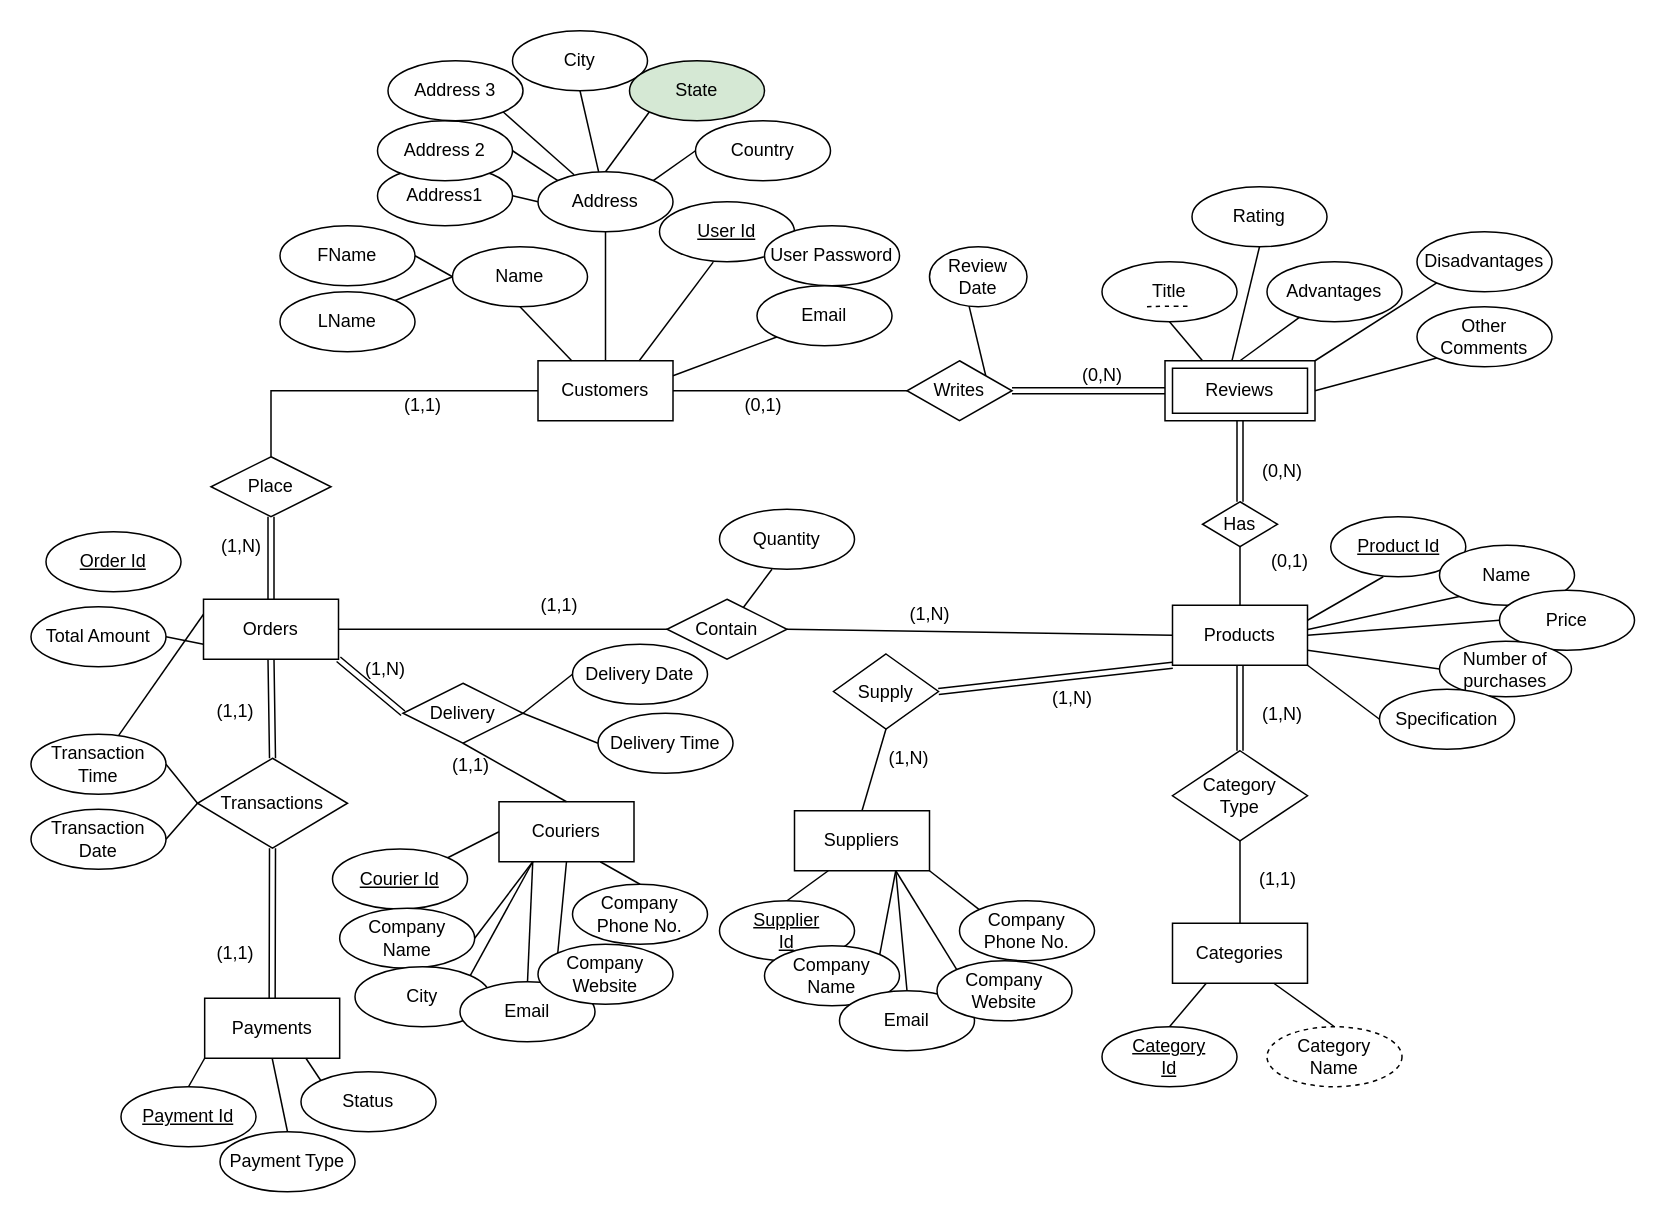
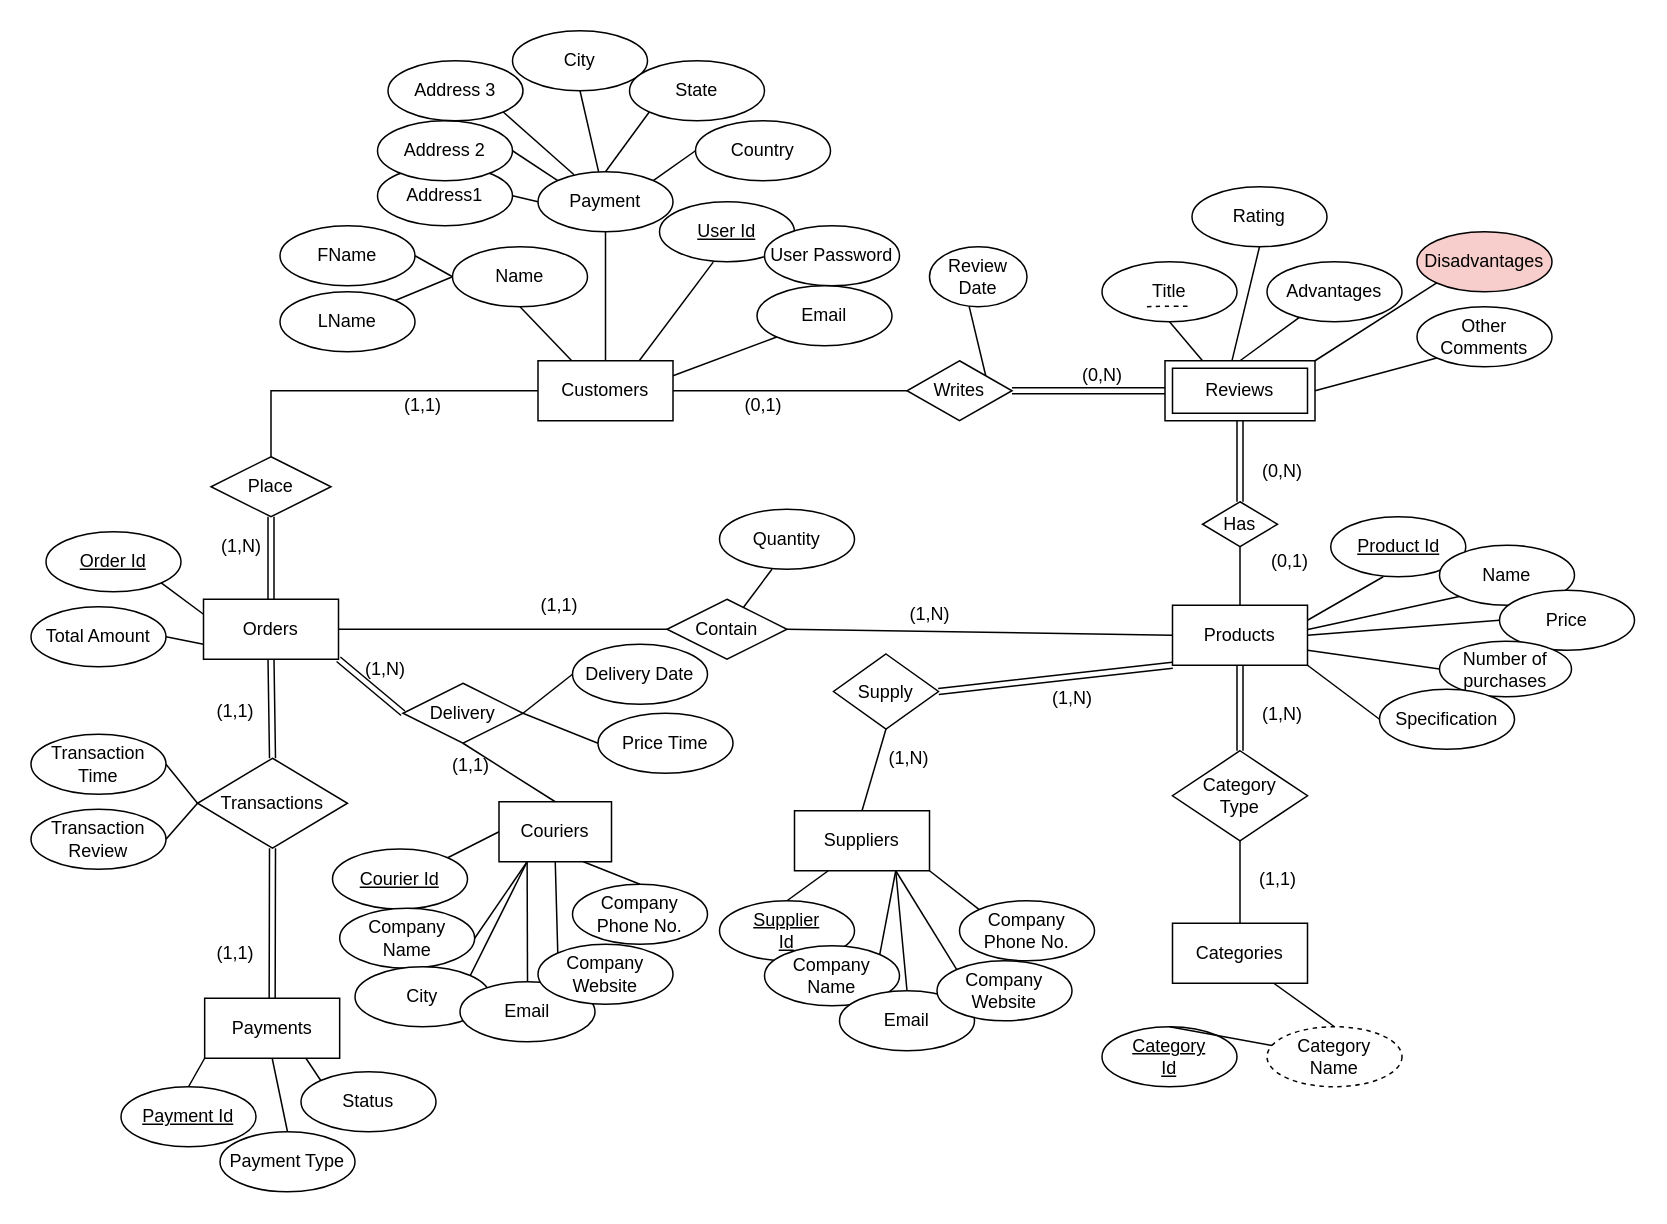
(697, 91) -> (697, 91)
(605, 202) -> (605, 202)
(1484, 262) -> (1484, 262)
(161, 675) -> (182, 599)
(665, 743) -> (665, 743)
(566, 832) -> (555, 832)
(98, 839) -> (98, 839)
(1188, 1005) -> (1221, 1036)
